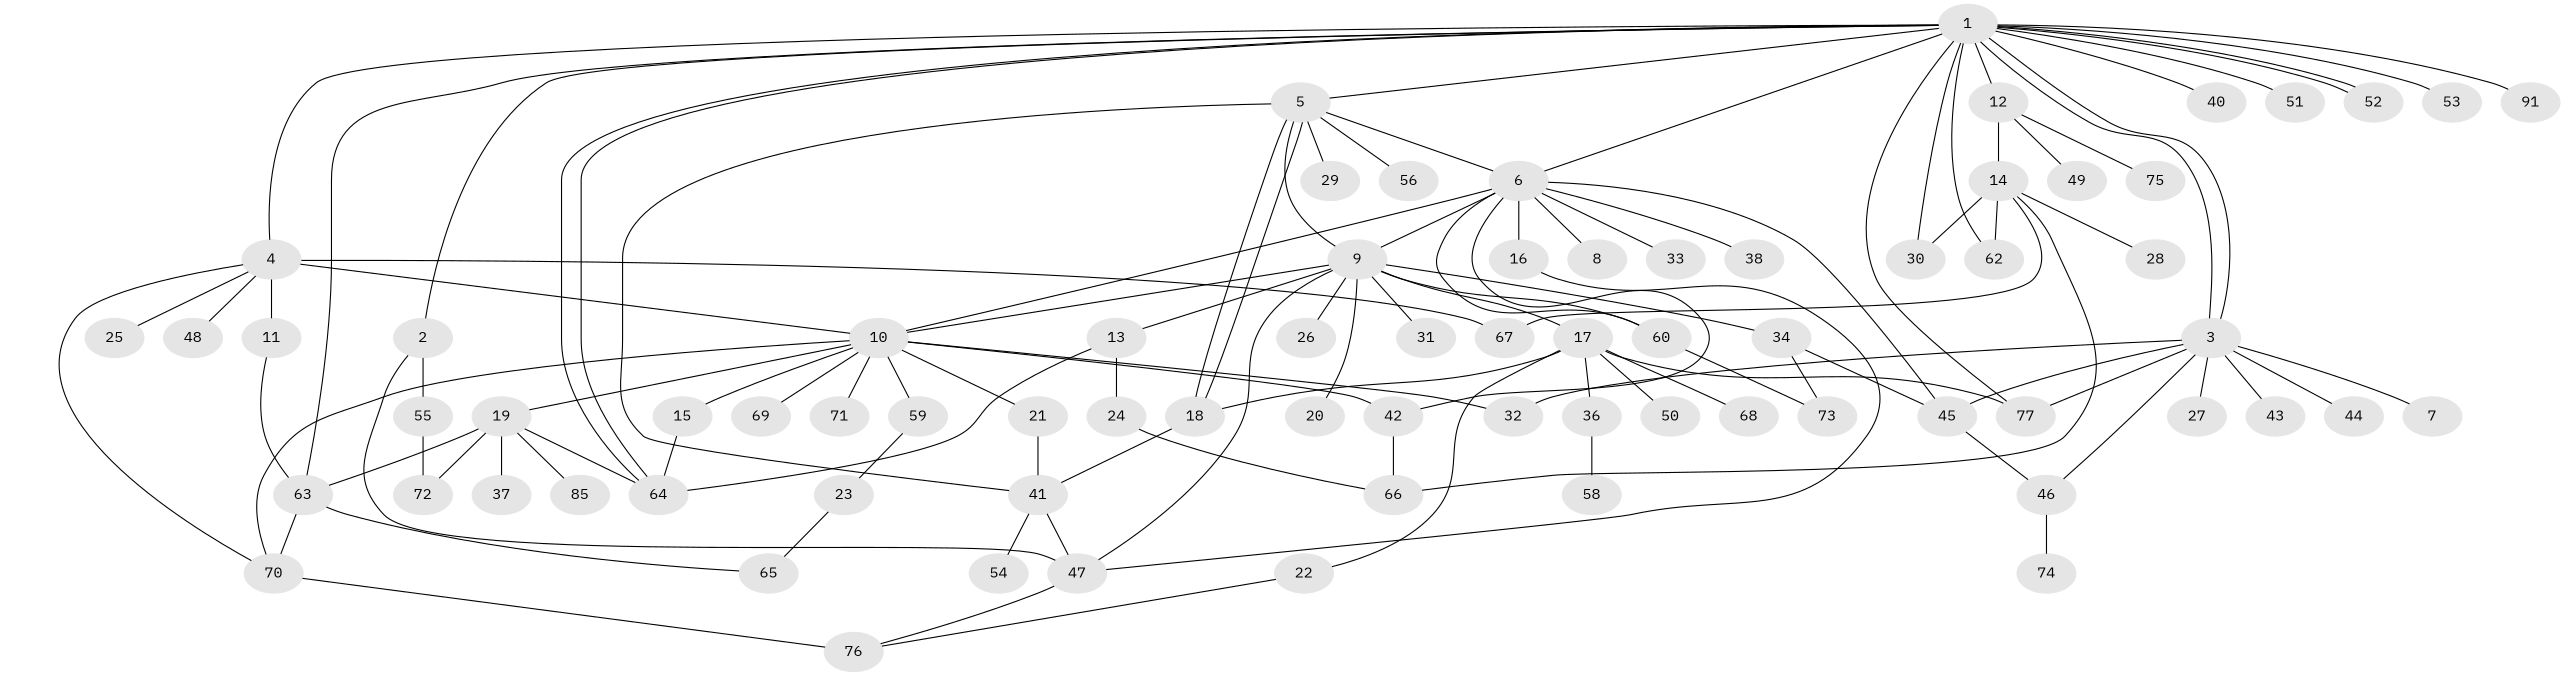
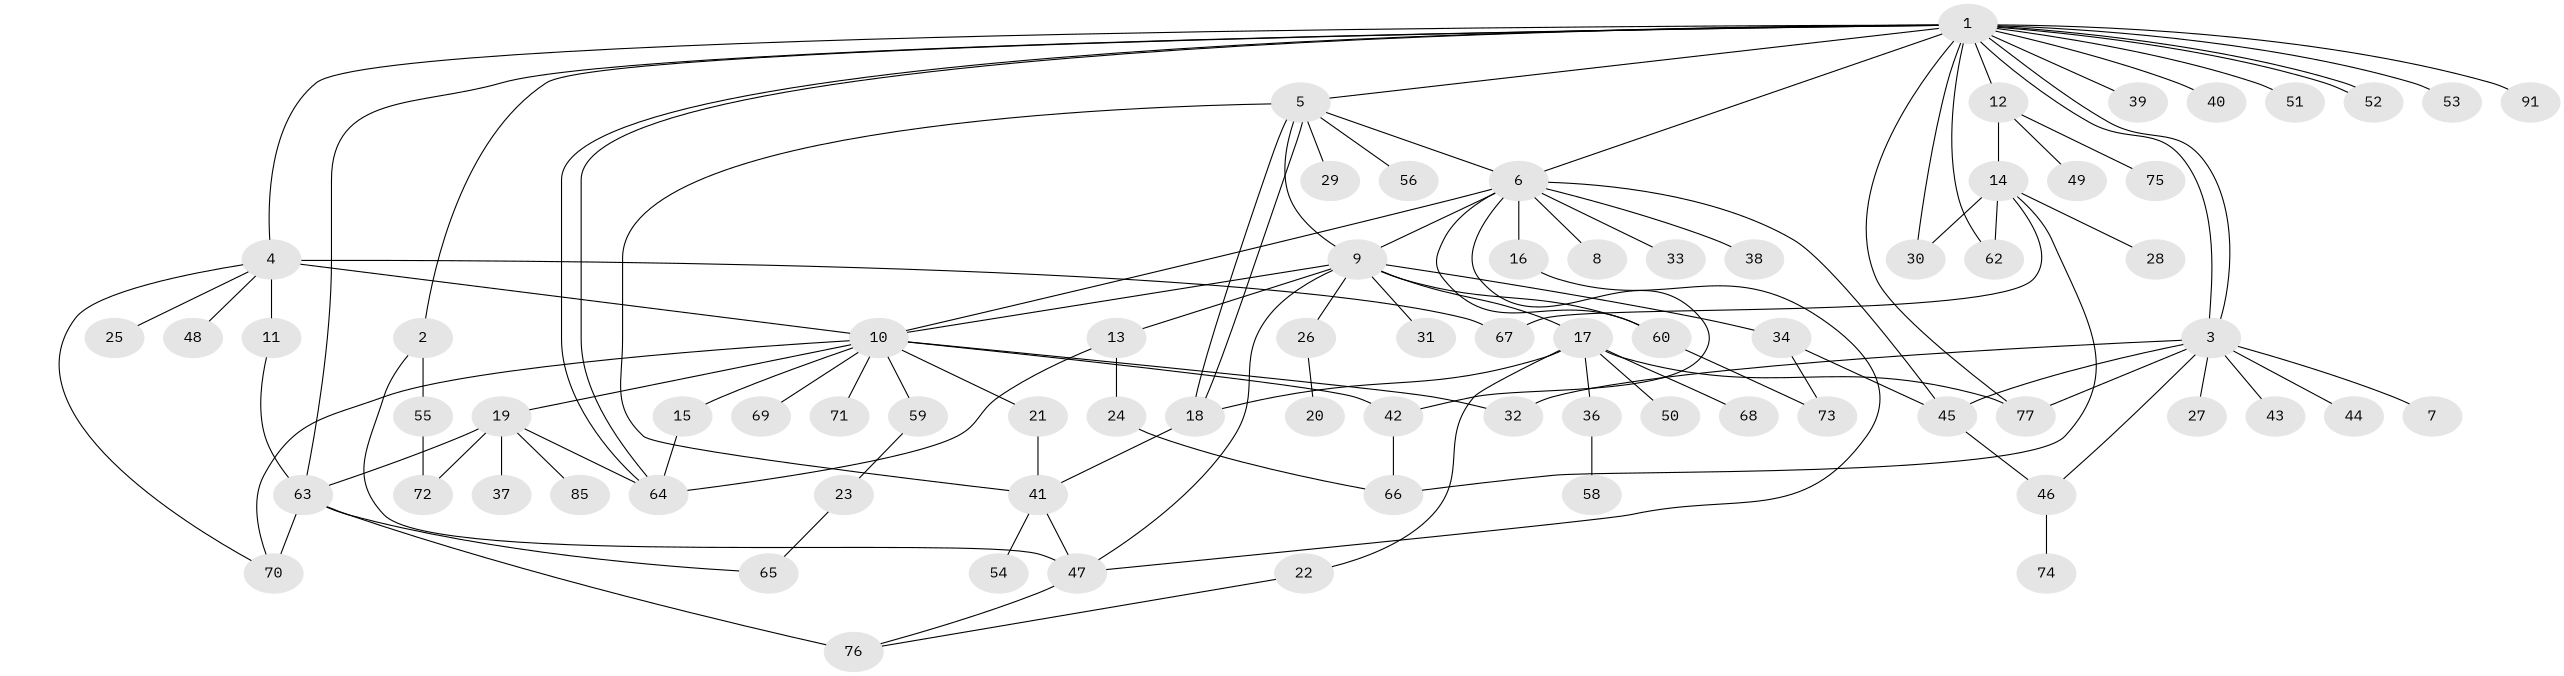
none -> (2138, 102)
(1350, 341) -> (1310, 375)
(564, 613) -> (575, 583)
